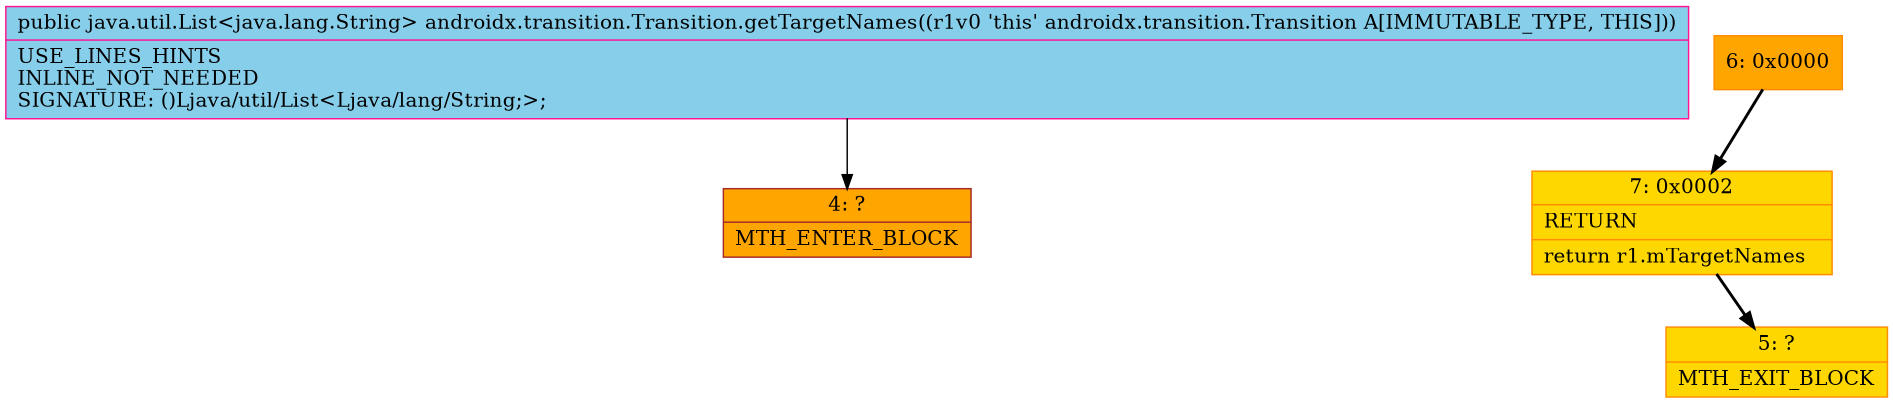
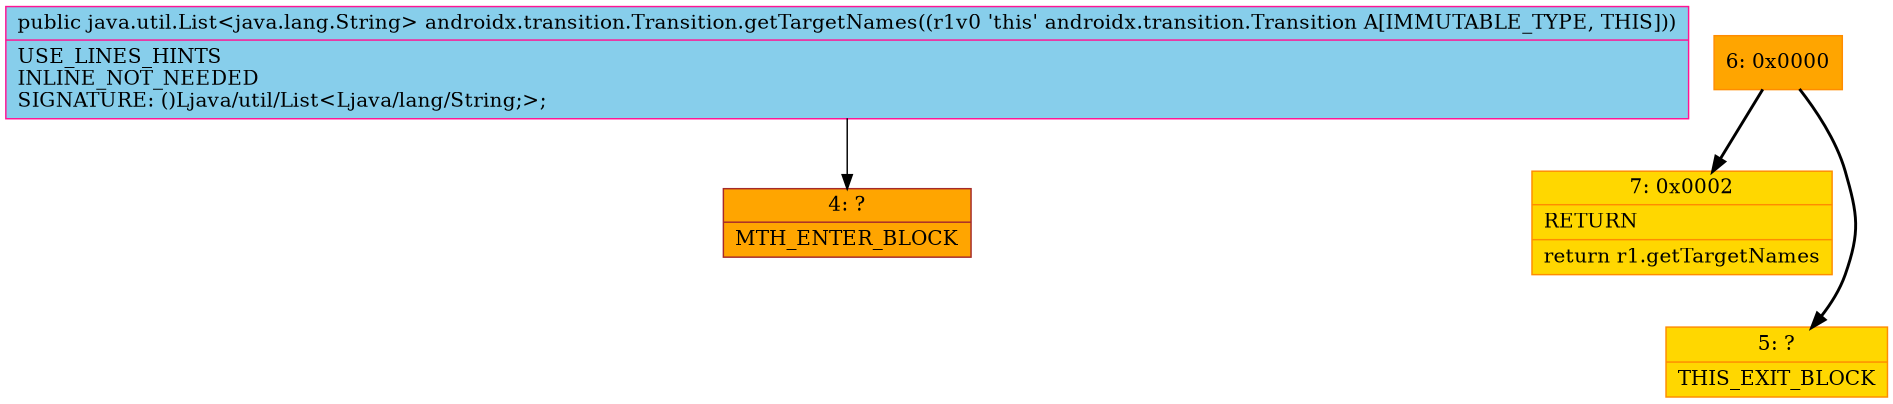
(1675, 256) -> (1682, 256)
(1731, 295) -> (1853, 200)
(1777, 379) -> (1777, 379)
